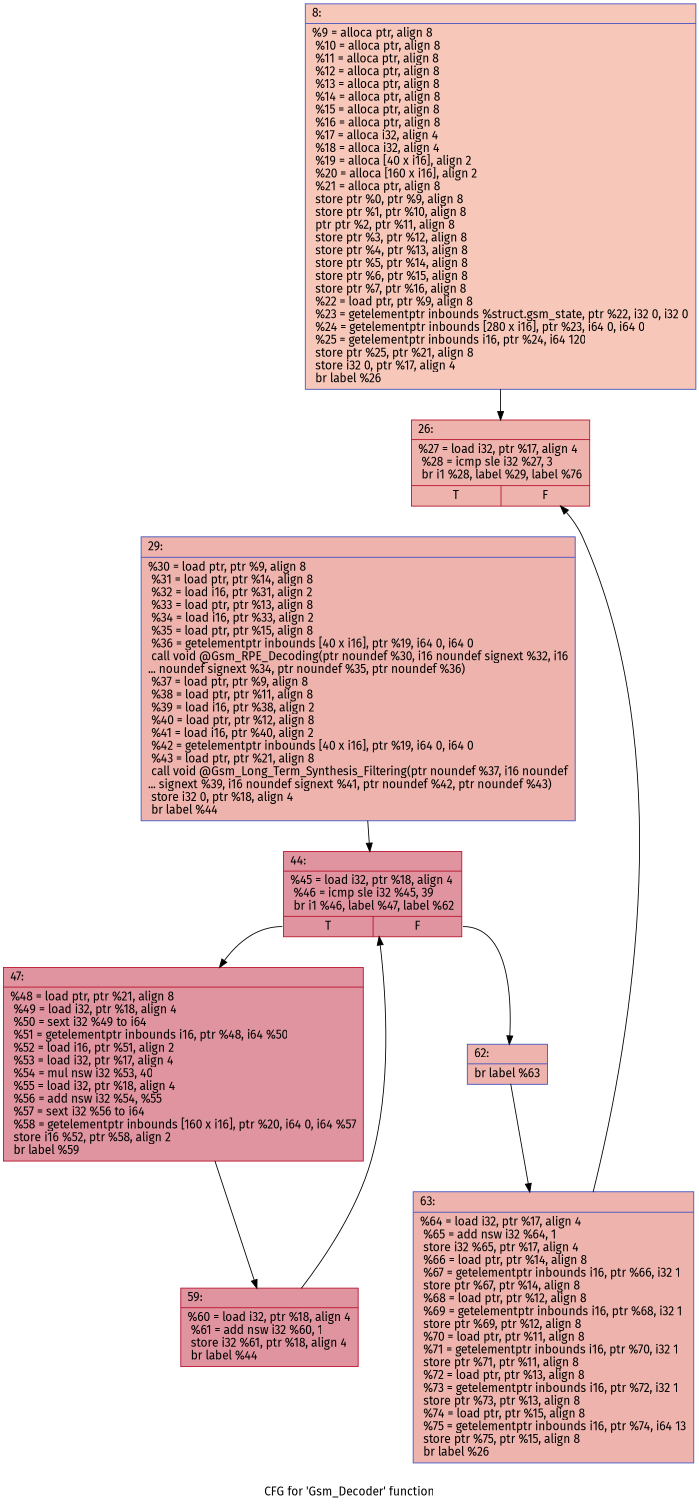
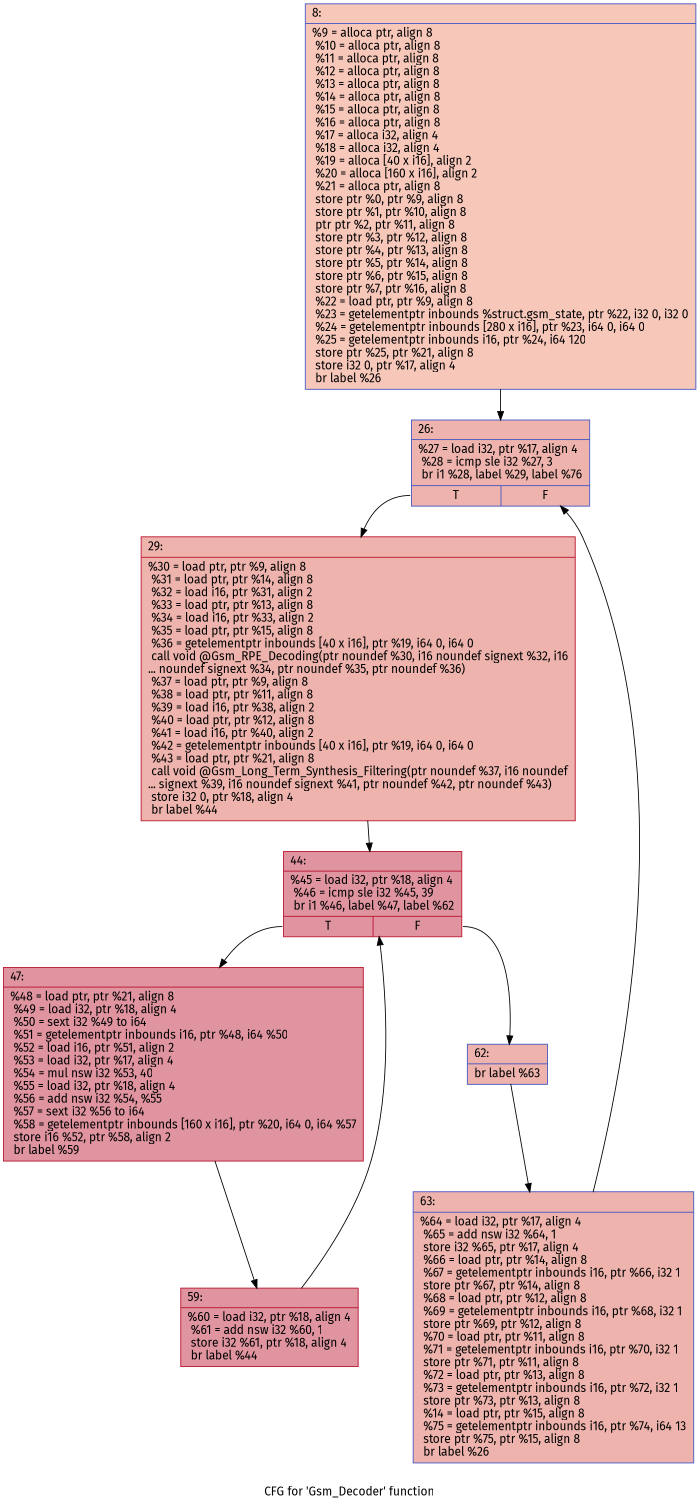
(501, 463) -> (501, 463)
none -> (382, 505)
(358, 679) -> (358, 679)
(503, 1414) -> (502, 1414)
